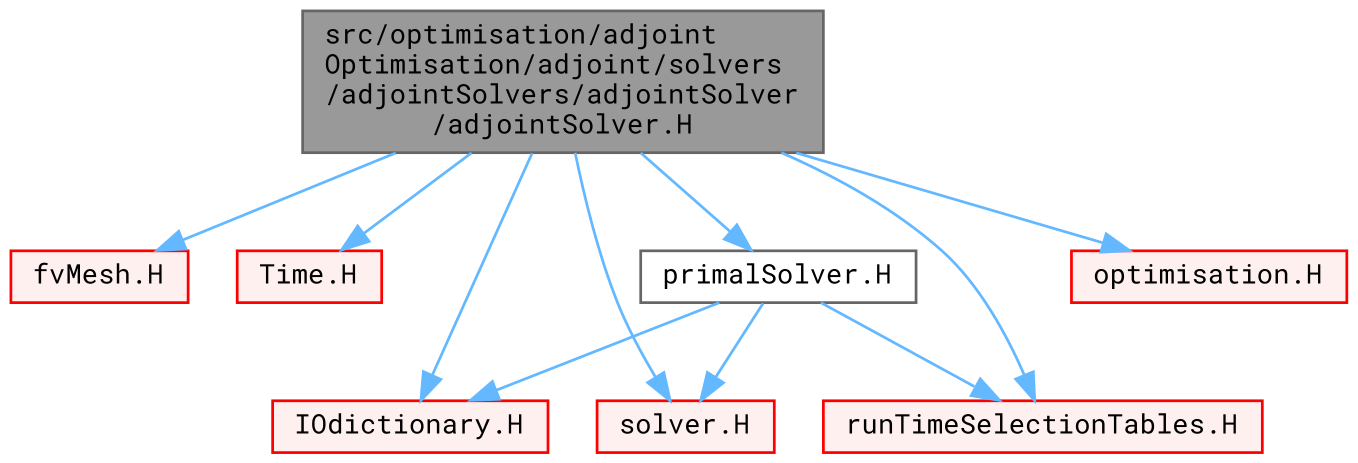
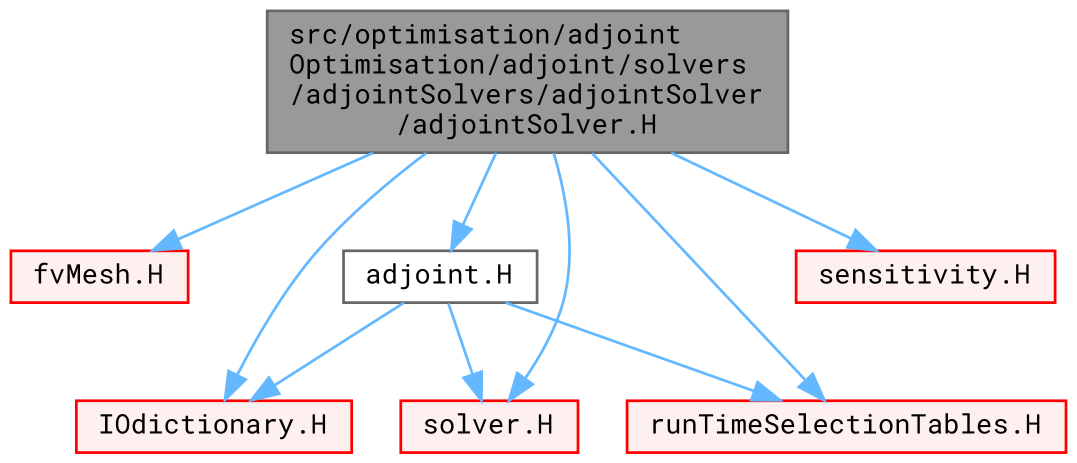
(309, 277) -> none
(778, 277) -> (440, 277)
(1209, 277) -> (926, 277)
